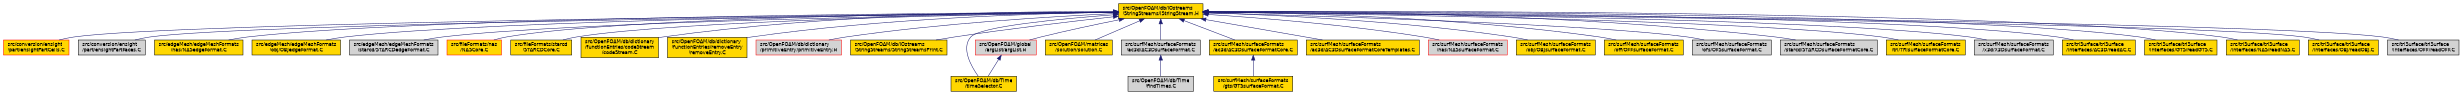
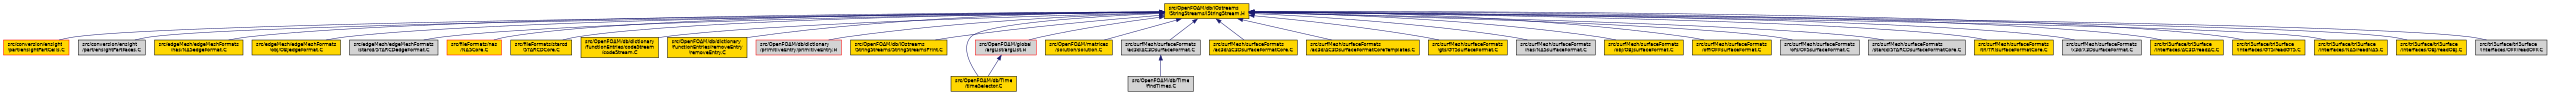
(1468, 48) -> (1556, 48)
(1253, 68) -> (1347, 26)
